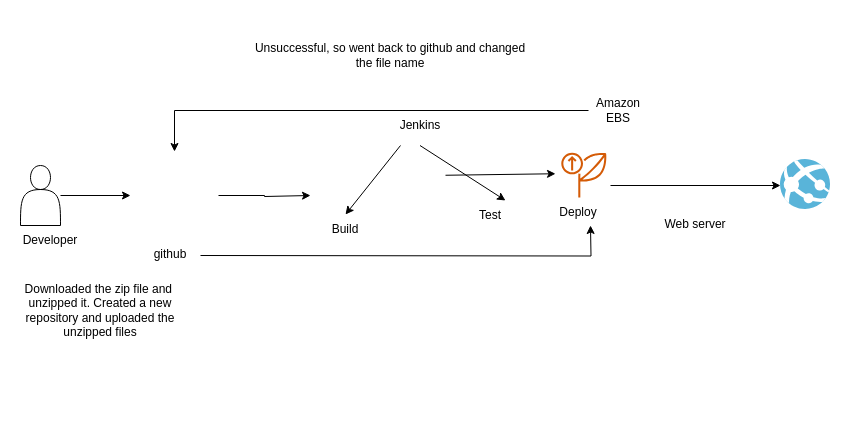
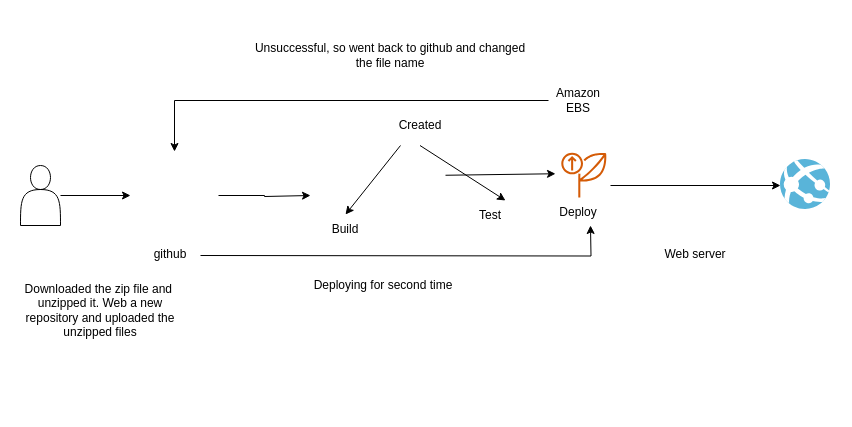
(619, 111) -> (579, 101)
(421, 126) -> (421, 126)
(696, 225) -> (696, 255)
(51, 241) -> none
none -> (384, 286)
(101, 311) -> (101, 311)
